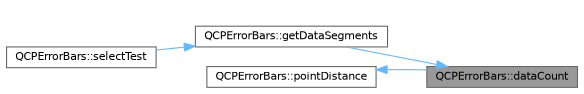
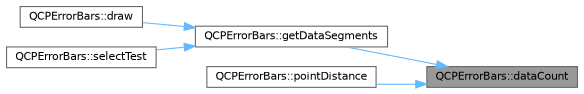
none -> (81, 17)
(407, 70) -> (396, 84)
